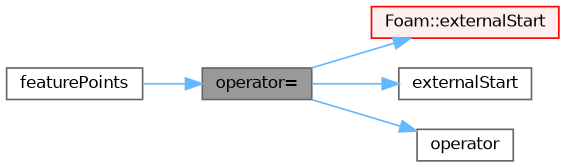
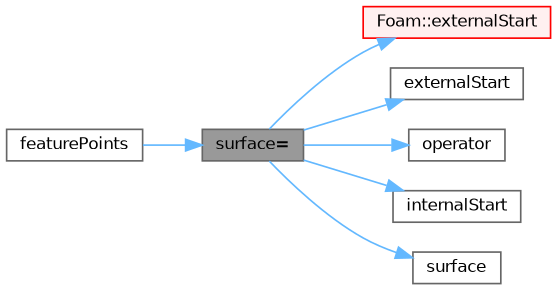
(257, 84) -> (253, 145)
none -> (457, 206)
none -> (457, 268)
